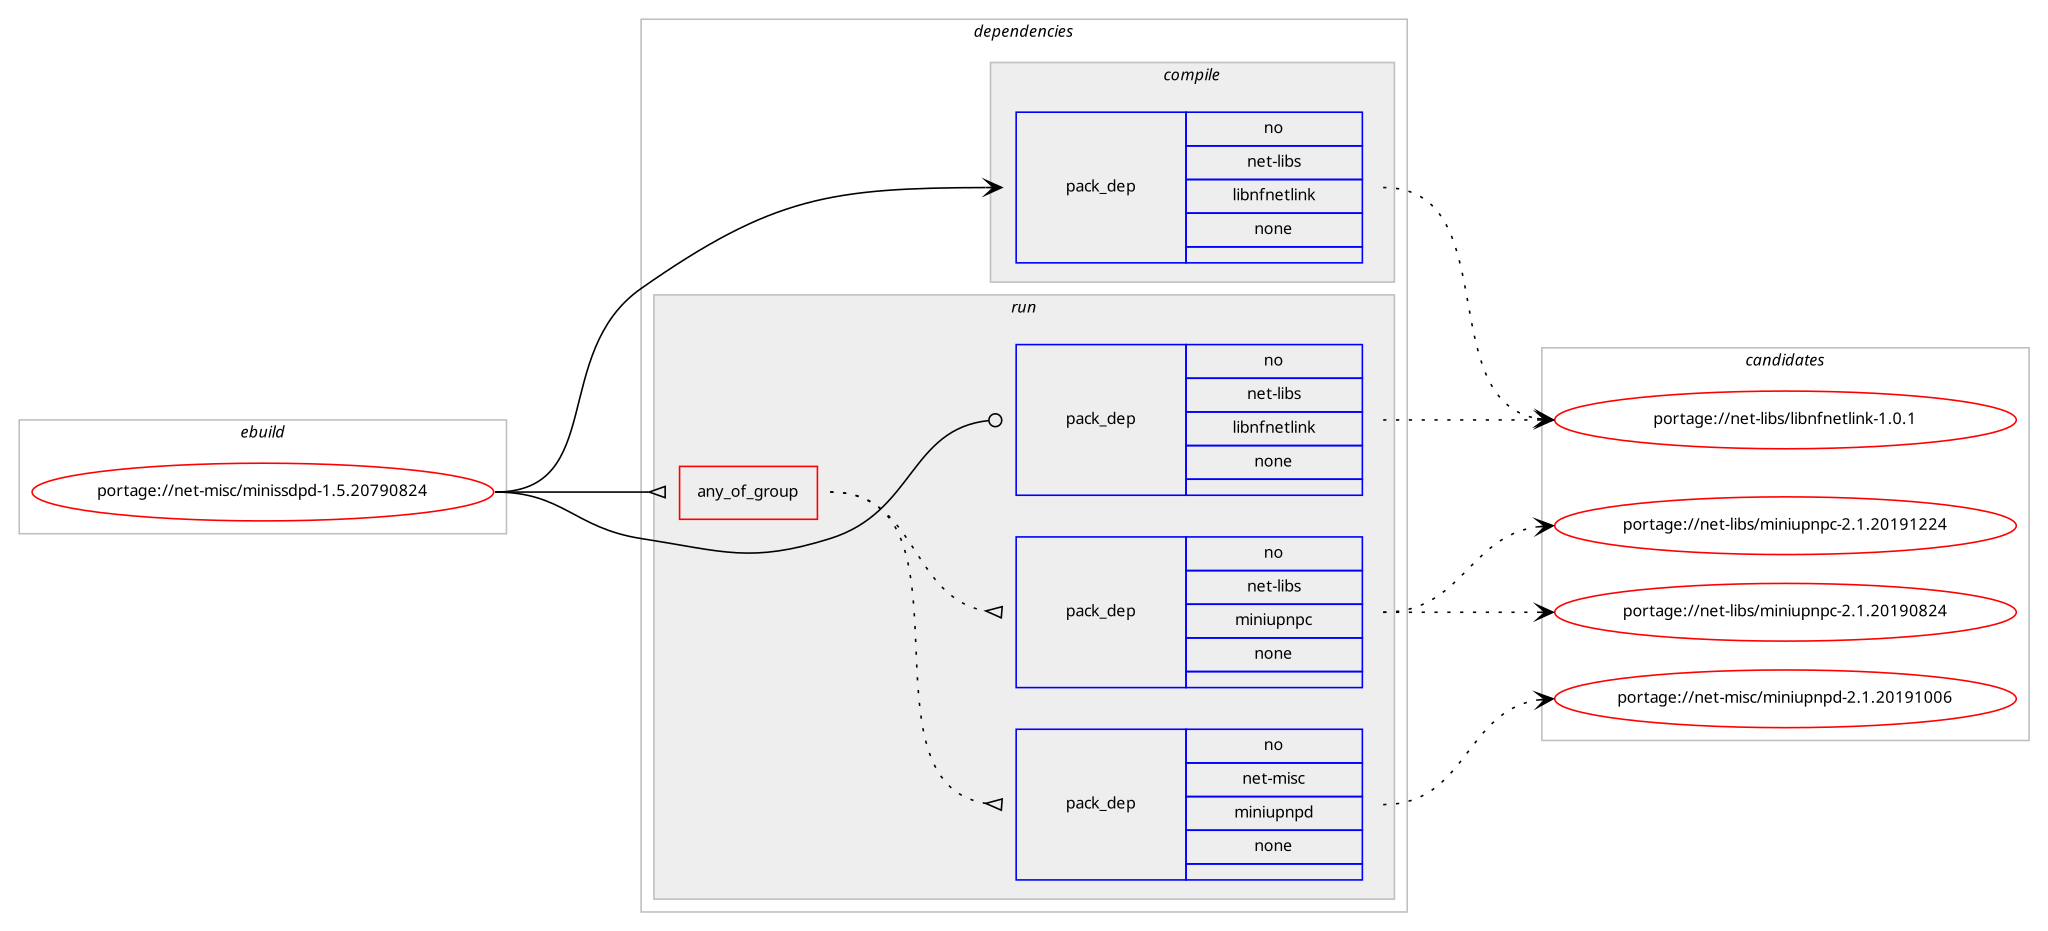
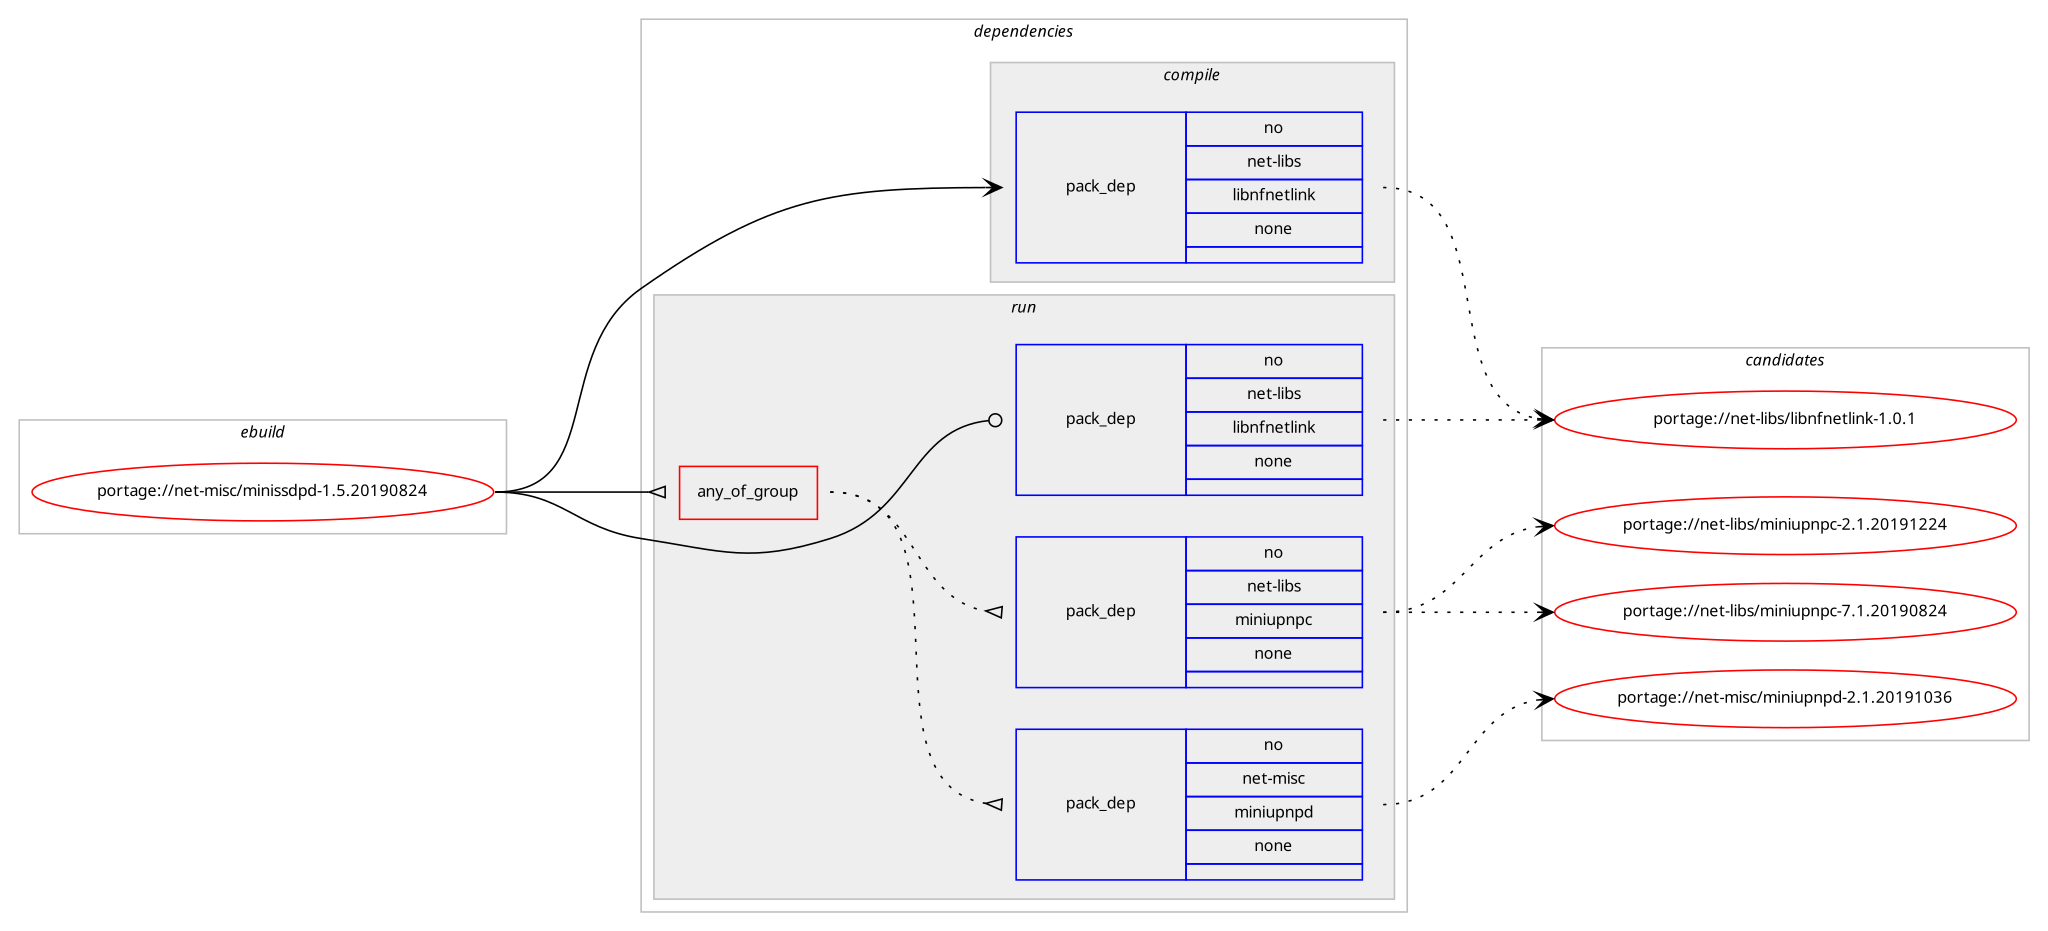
(263, 492) -> (263, 492)
(1785, 612) -> (1785, 612)
(1785, 699) -> (1785, 699)
